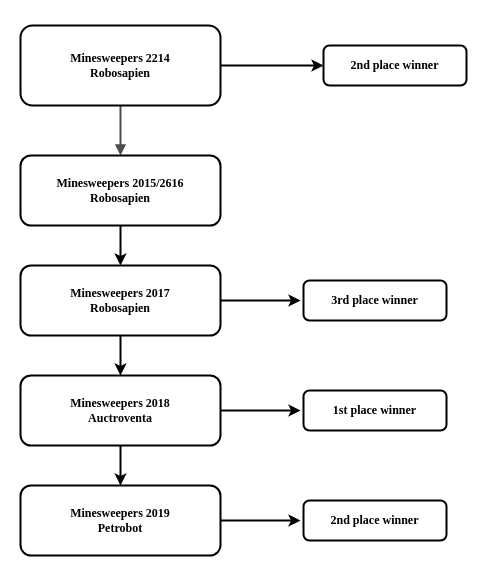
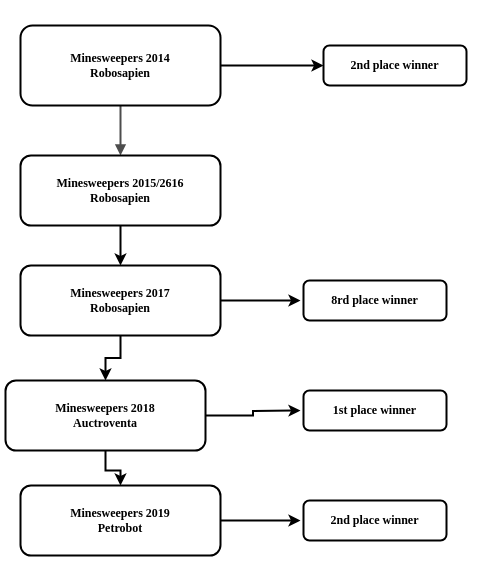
(121, 66) -> (121, 66)
(375, 301) -> (375, 301)
(121, 411) -> (106, 416)
